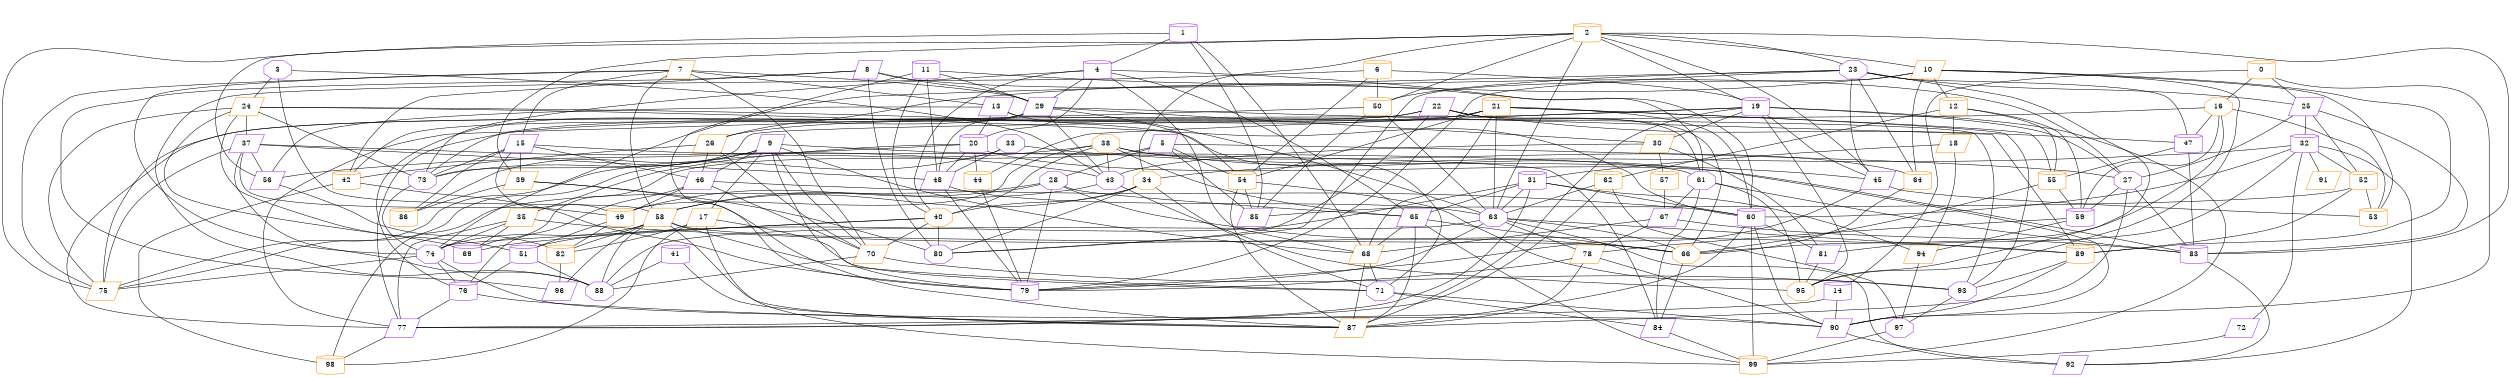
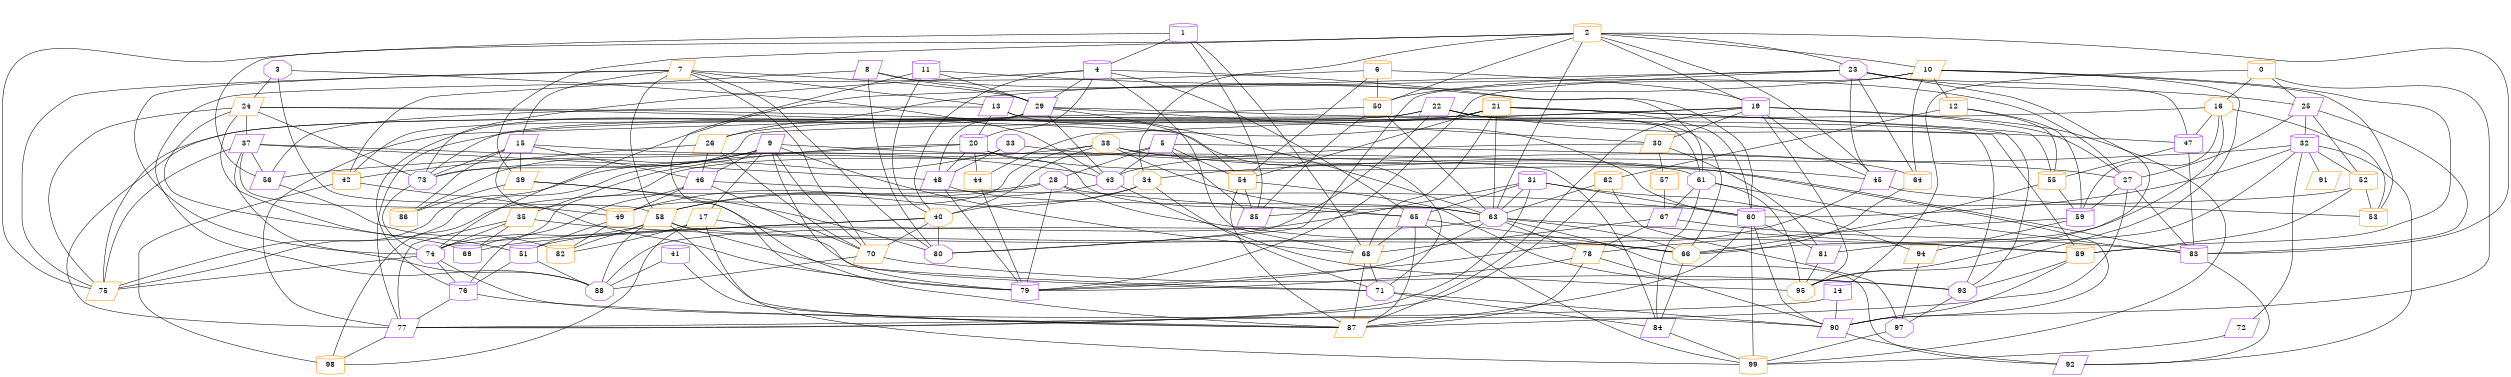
(930, 111) -> none
(1954, 144) -> none
(1108, 159) -> (1135, 163)
none -> (1127, 199)
(1035, 223) -> (812, 142)
(560, 291) -> none
